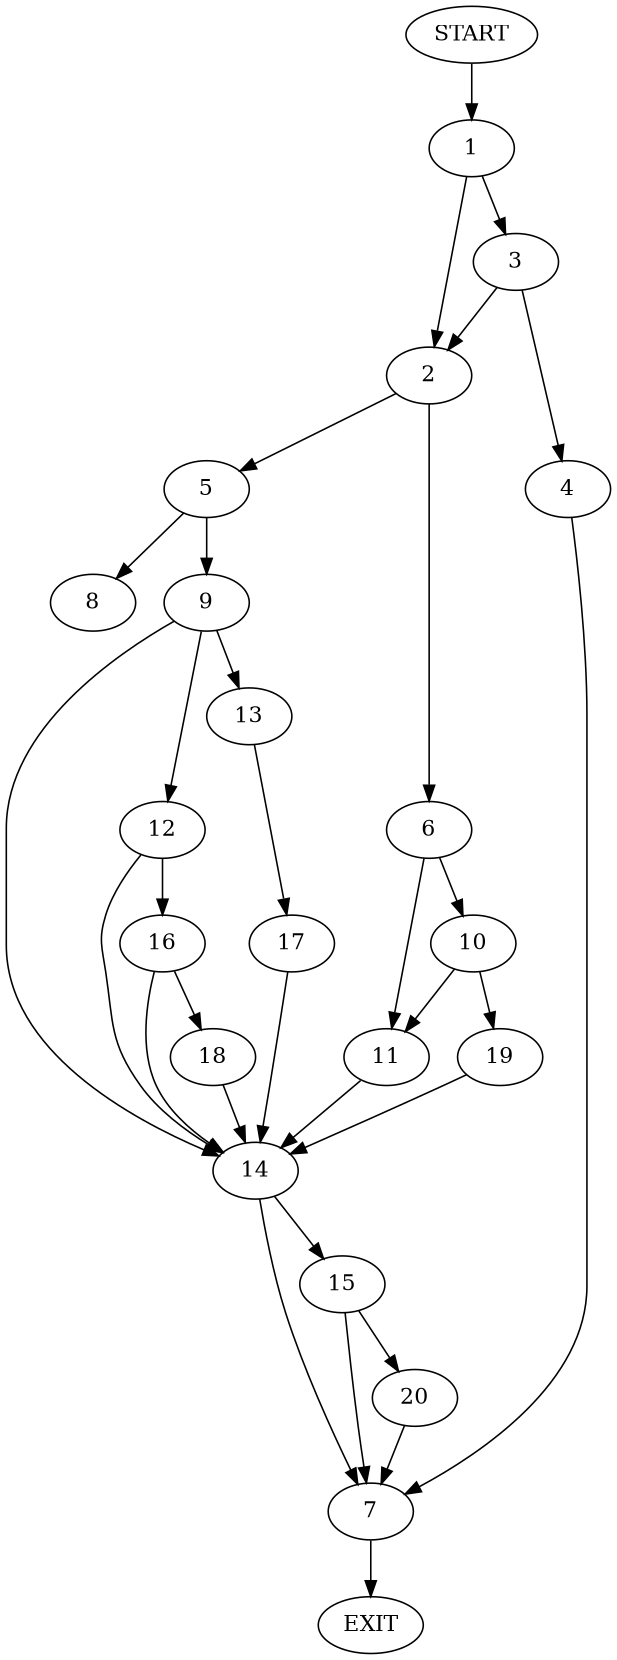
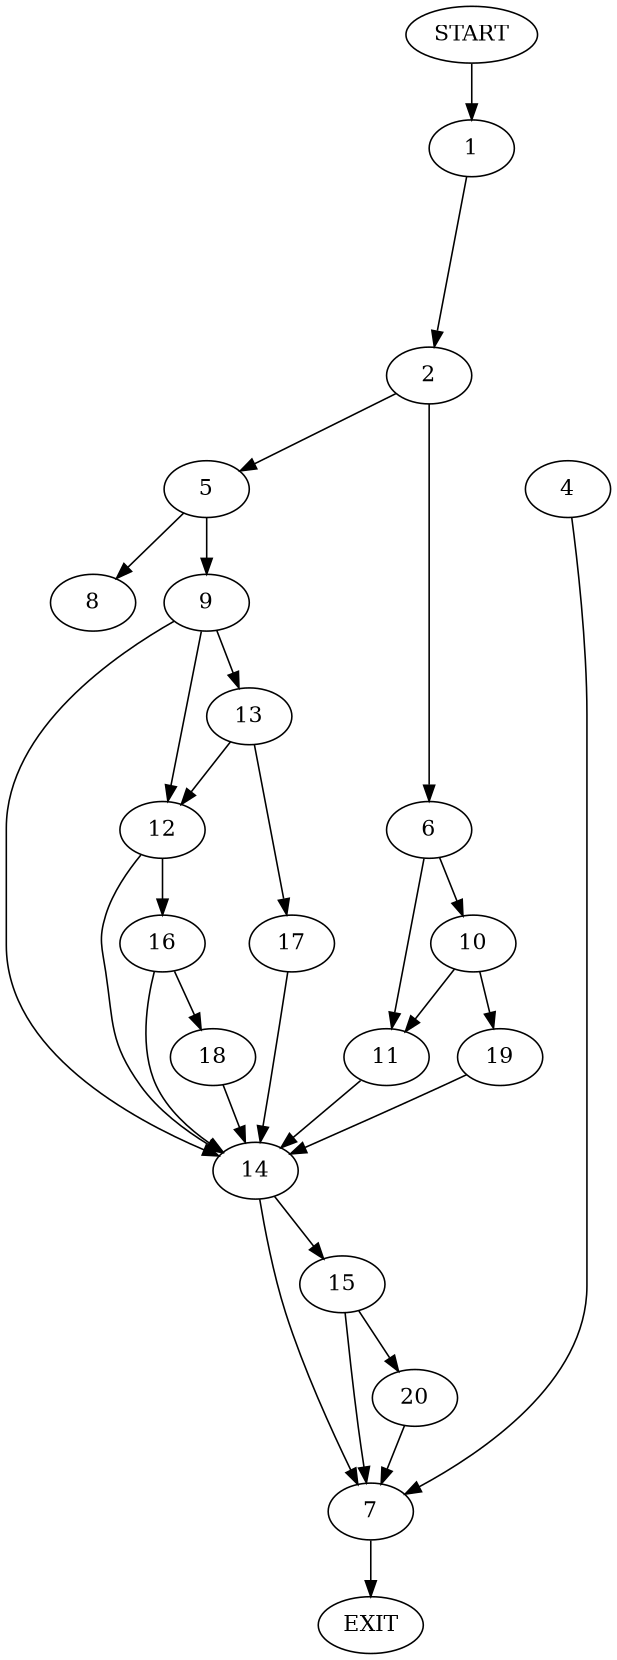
(516, 262) -> none
none -> (211, 767)
